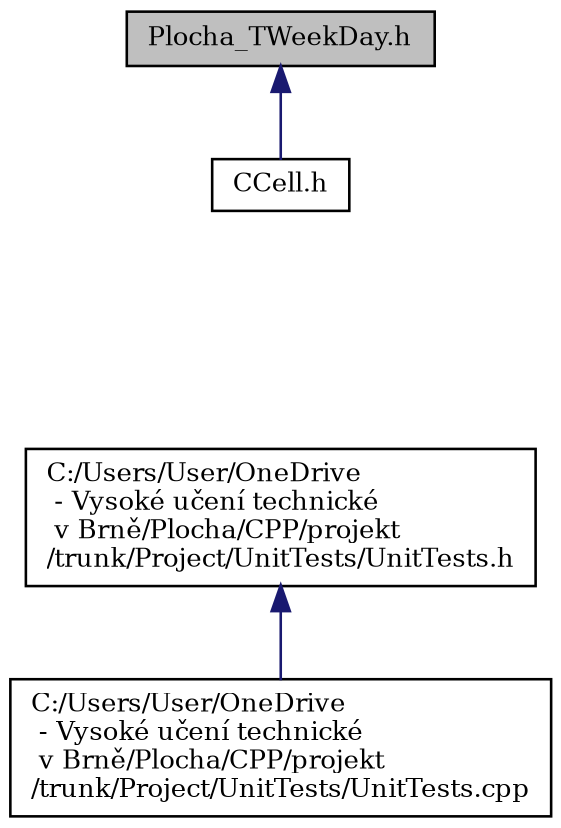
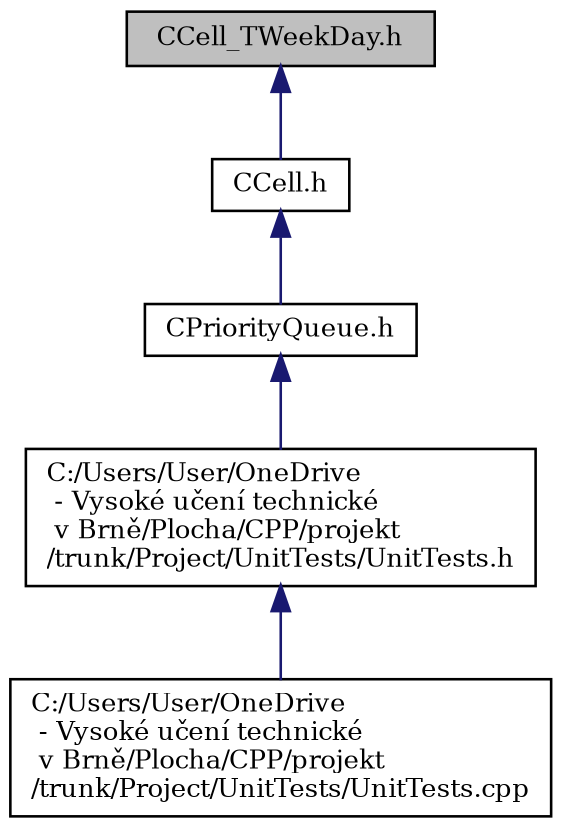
(281, 39) -> (281, 39)
none -> (281, 330)
